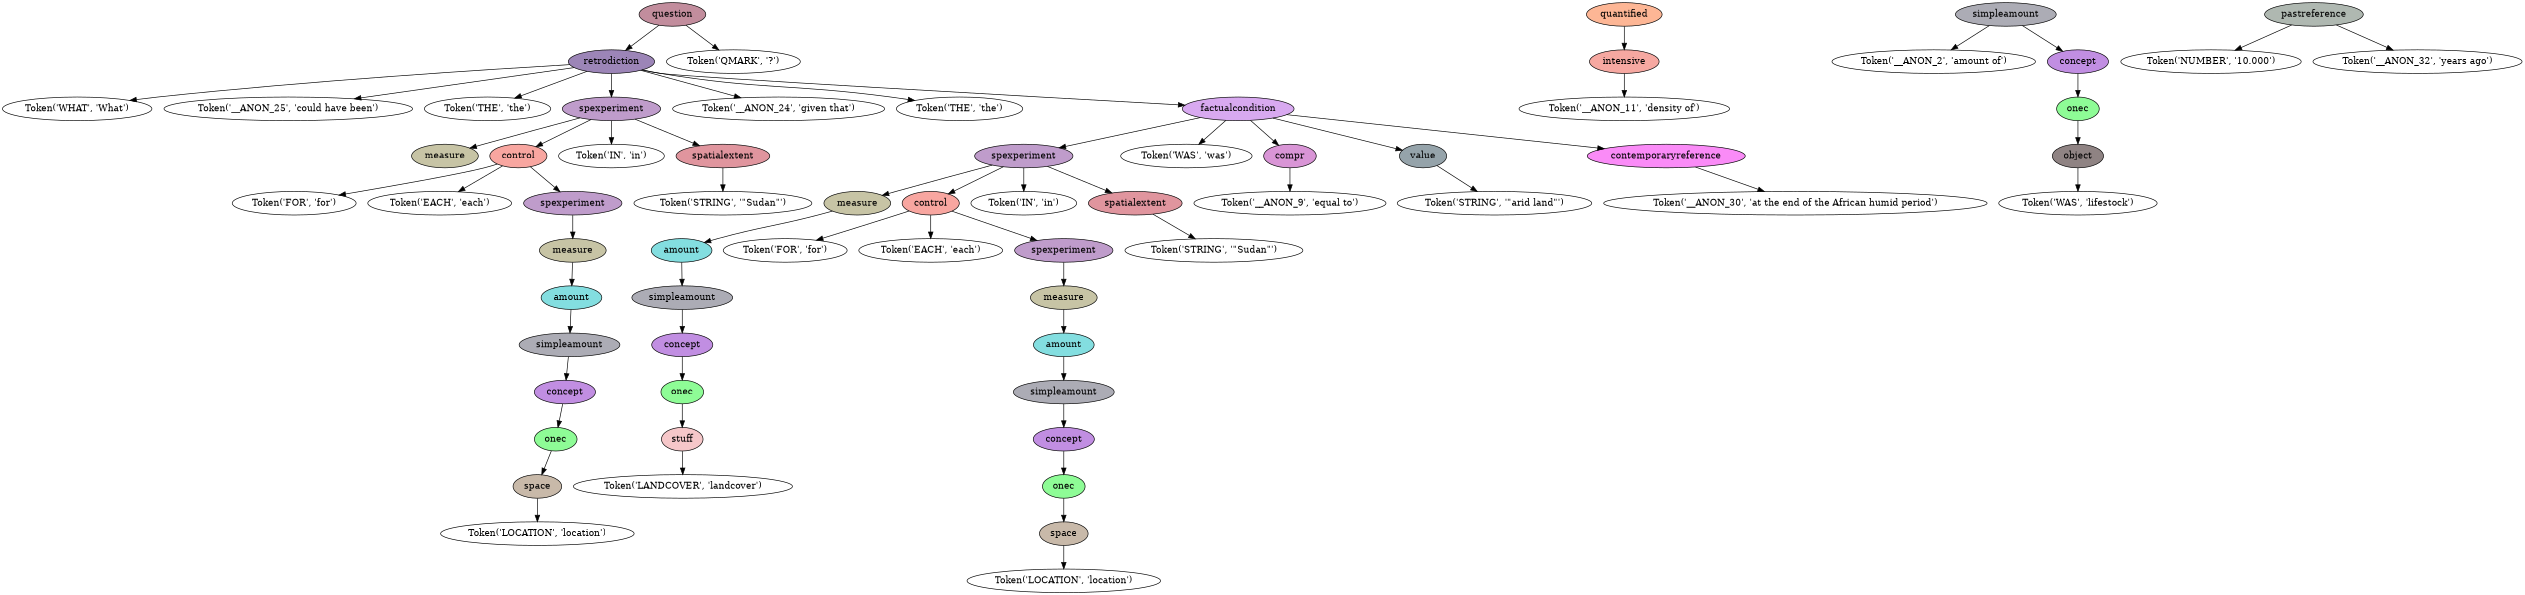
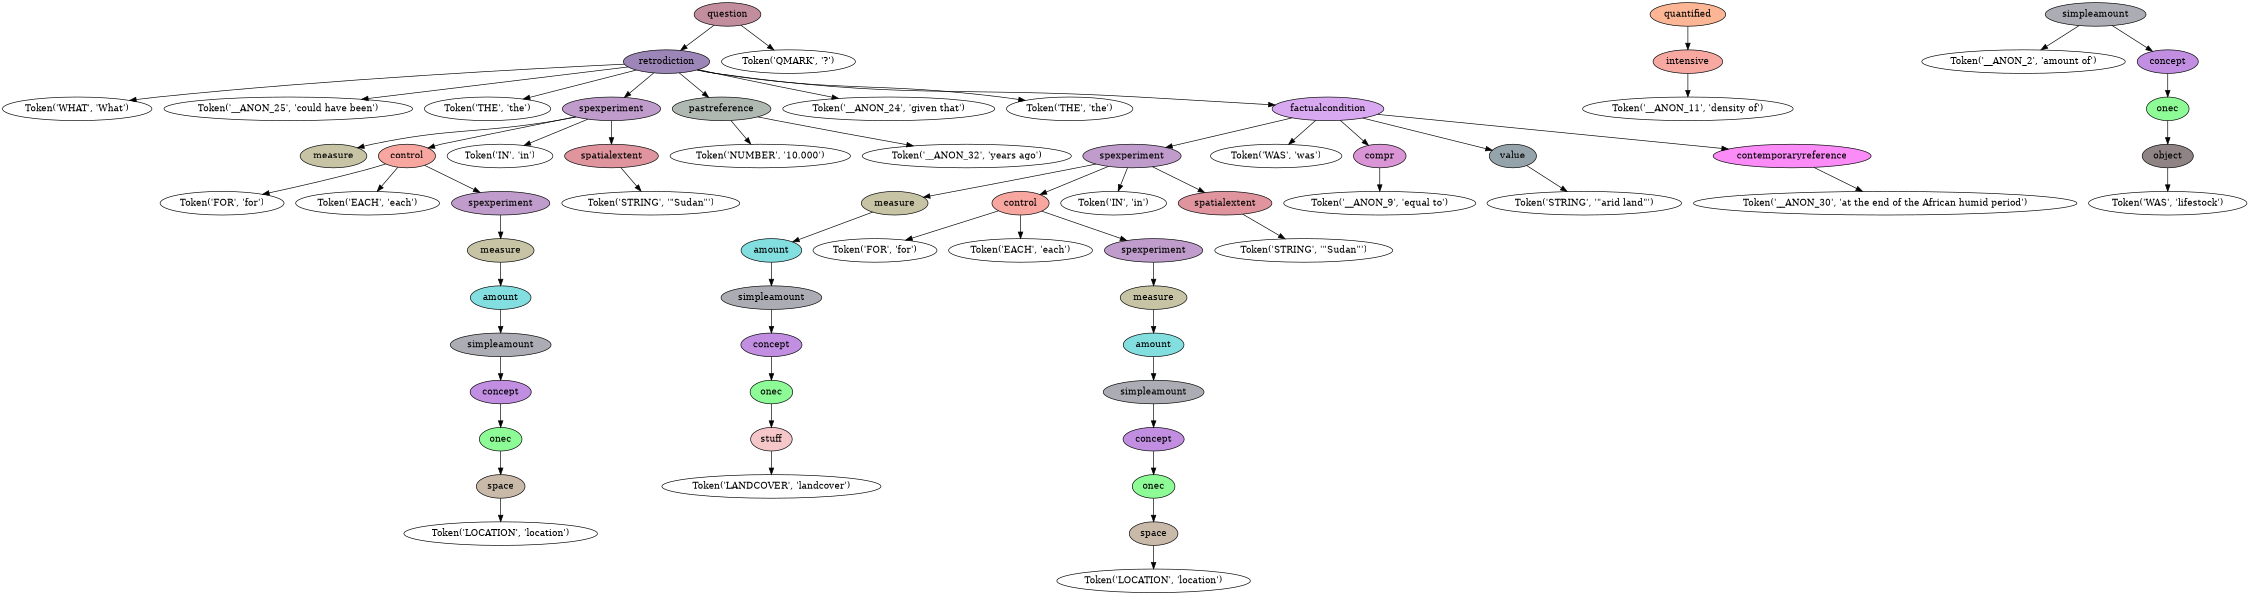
none -> (691, 83)
